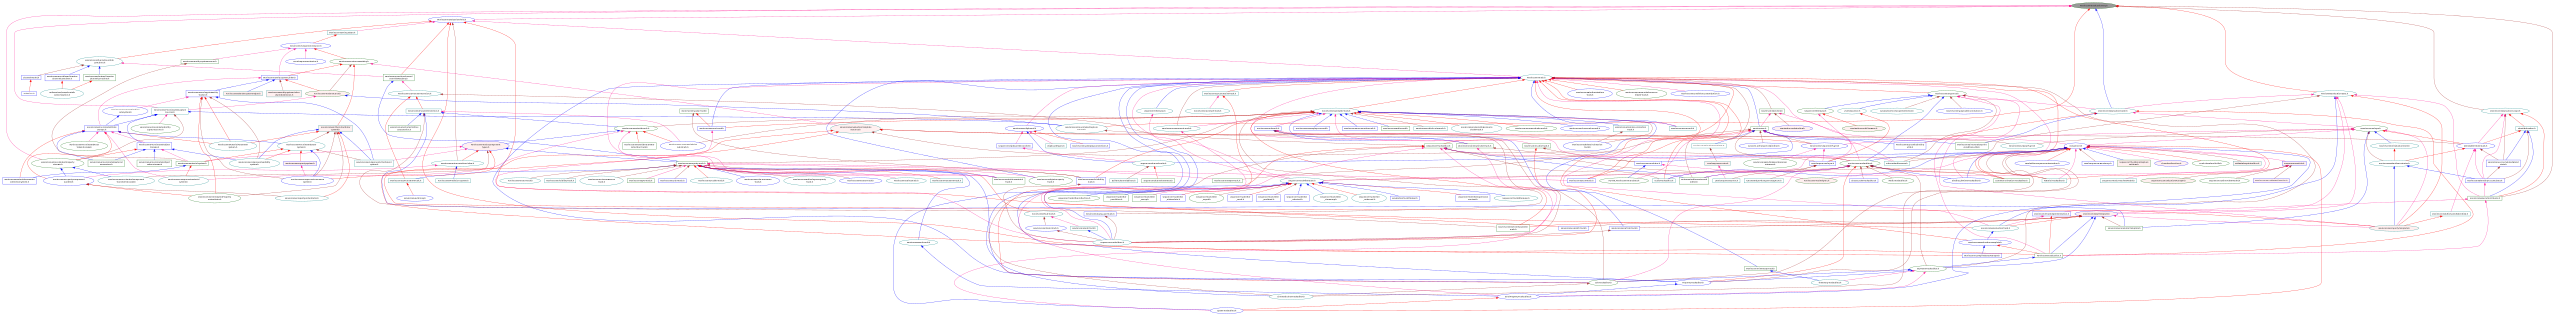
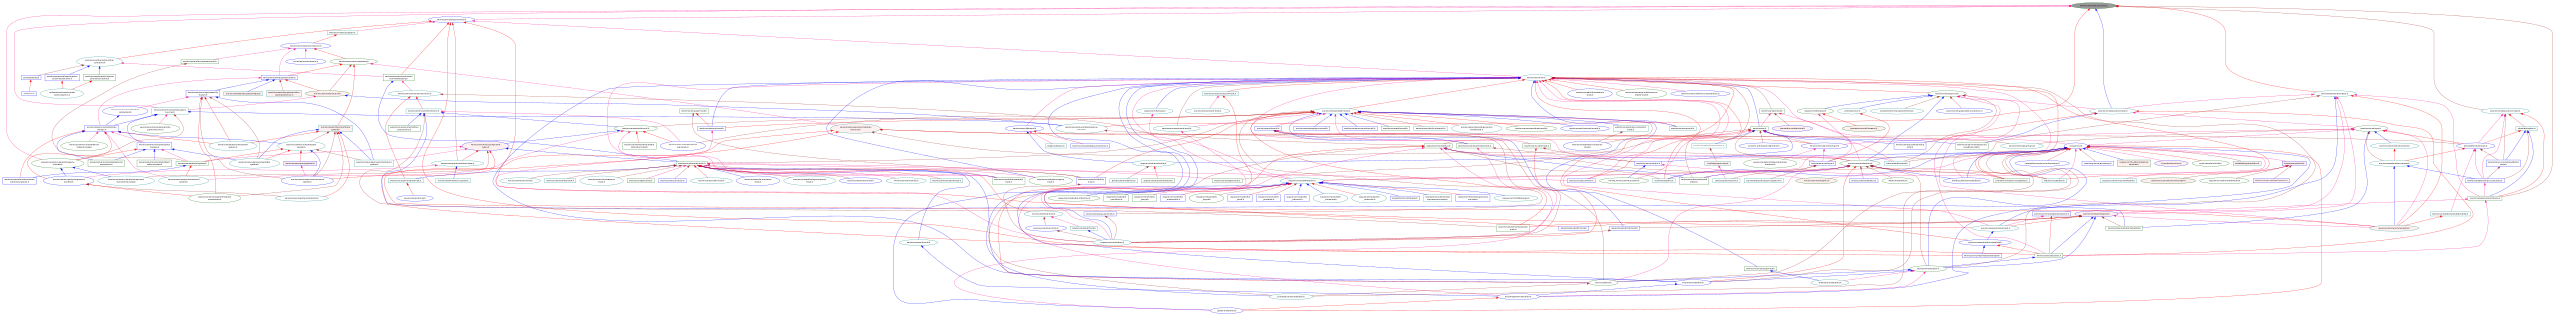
(1717, 104) -> (1717, 104)
(1015, 146) -> none
none -> (1438, 198)
none -> (2057, 202)
